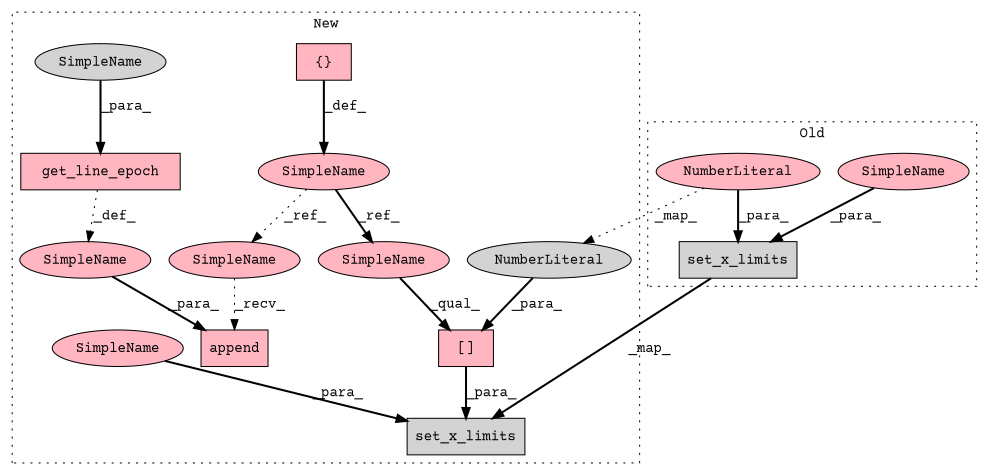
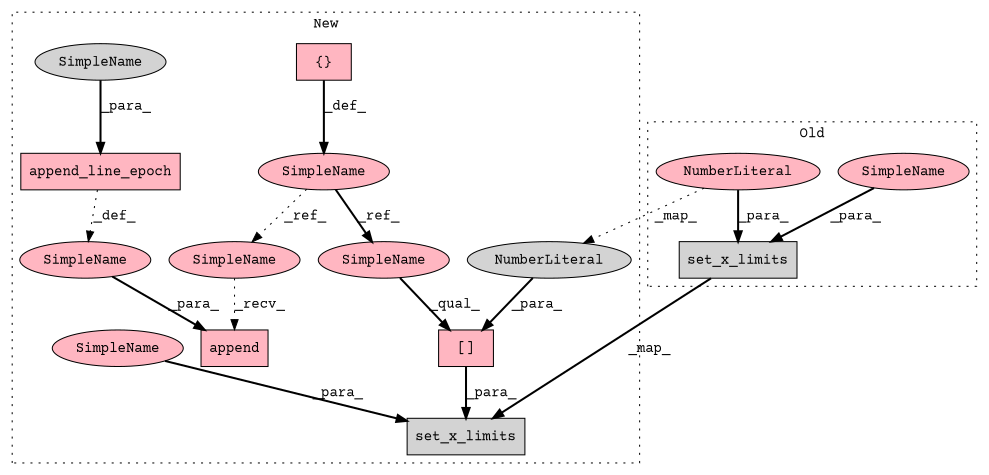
(101, 172) -> (101, 172)
